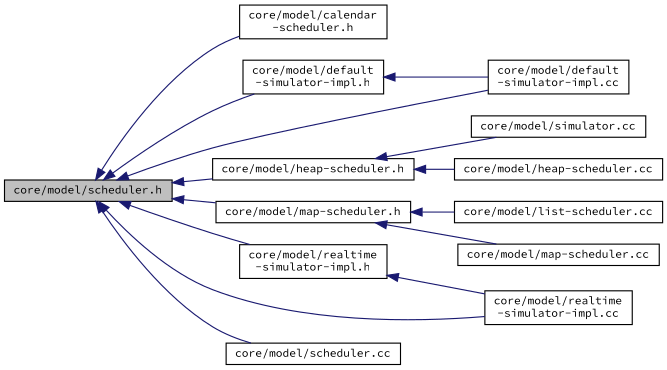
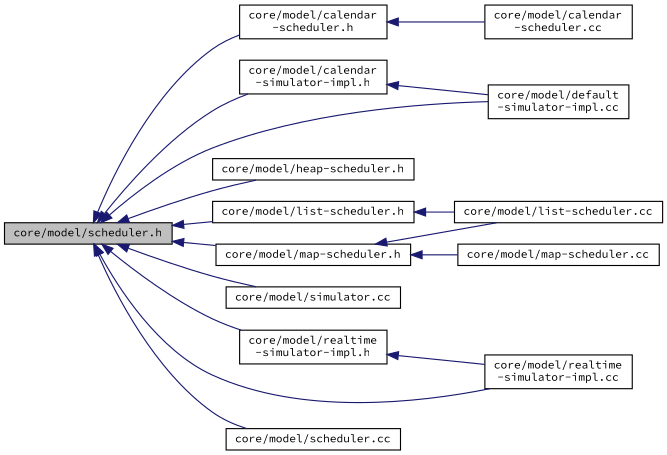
none -> (559, 22)
(313, 77) -> (313, 77)
(441, 147) -> (191, 270)
(559, 169) -> none
none -> (313, 212)
